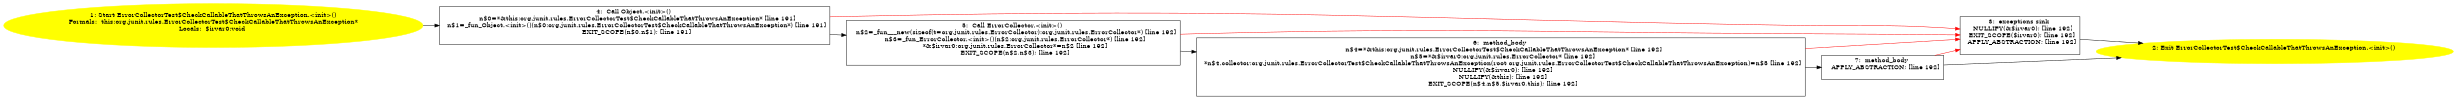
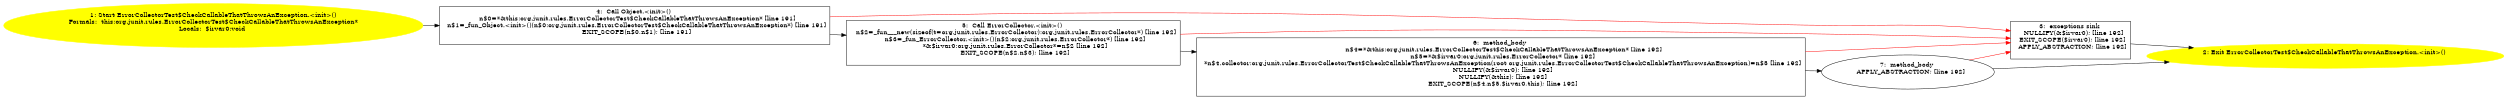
(1883, 67) -> (1908, 72)
